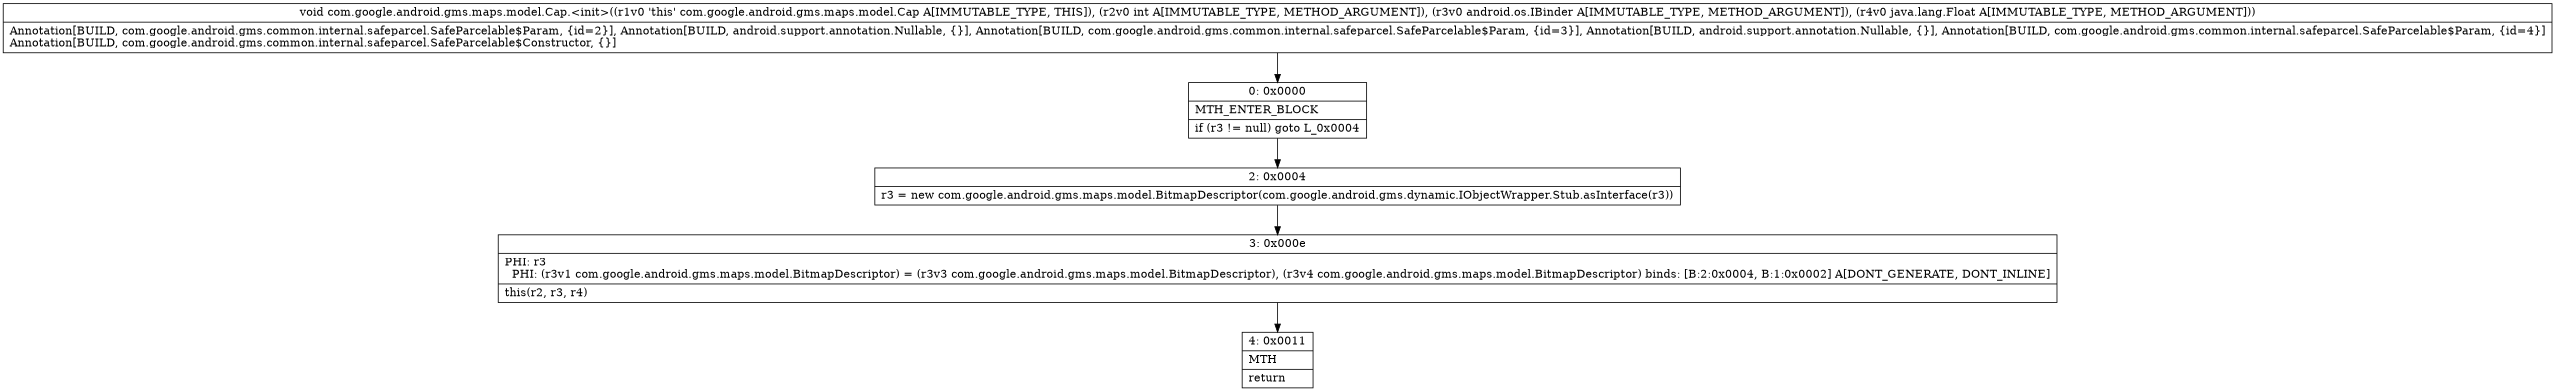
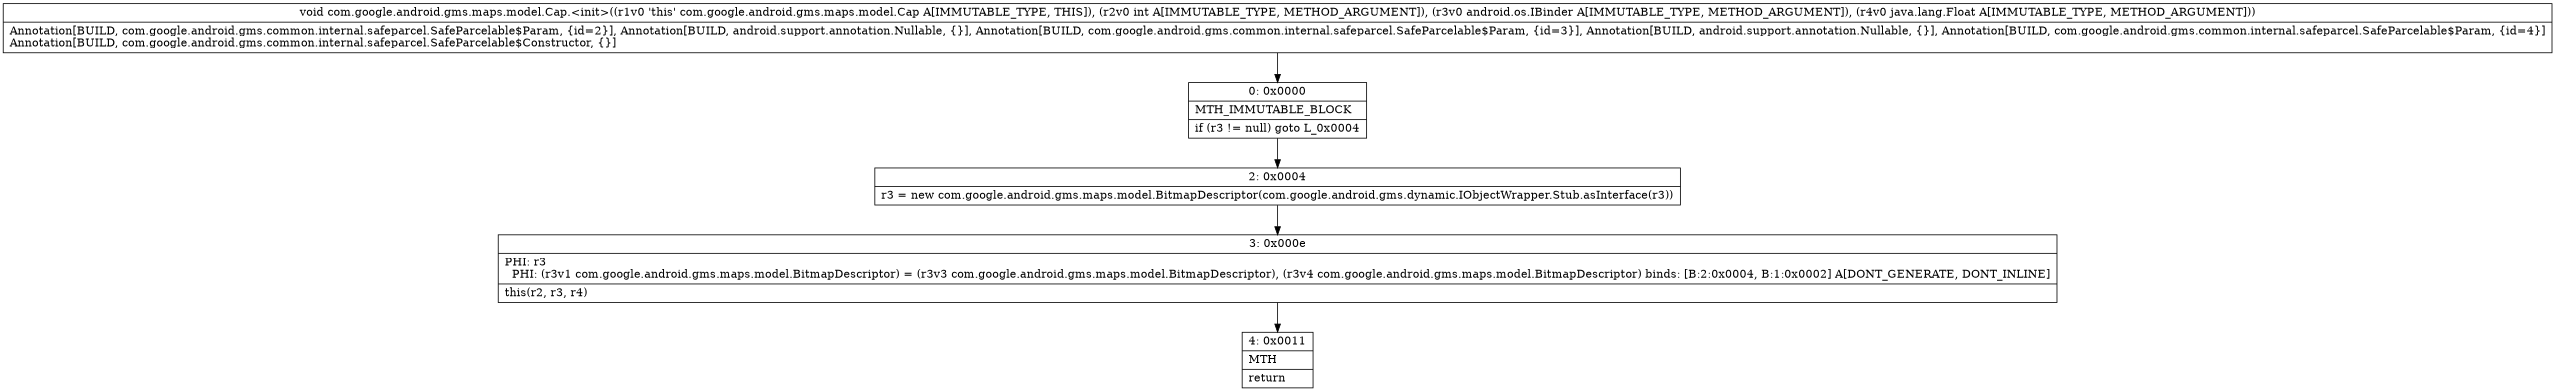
(1257, 110) -> (1274, 110)
